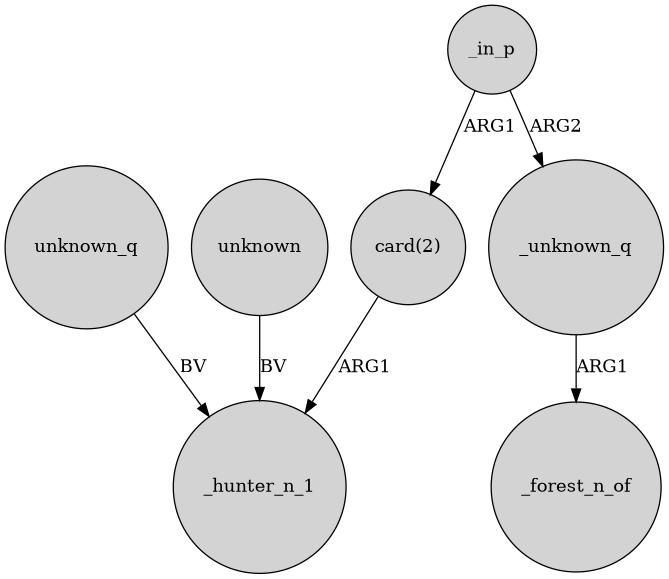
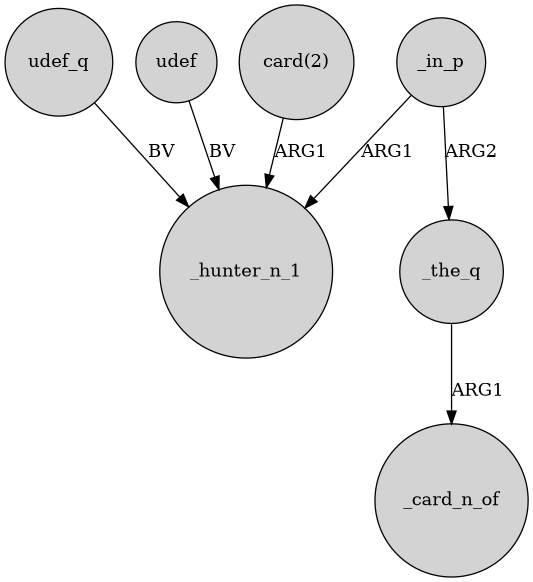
(455, 137) -> (363, 147)
(87, 247) -> (59, 62)
(260, 247) -> (176, 62)
(576, 247) -> (452, 272)
(576, 487) -> (452, 500)
